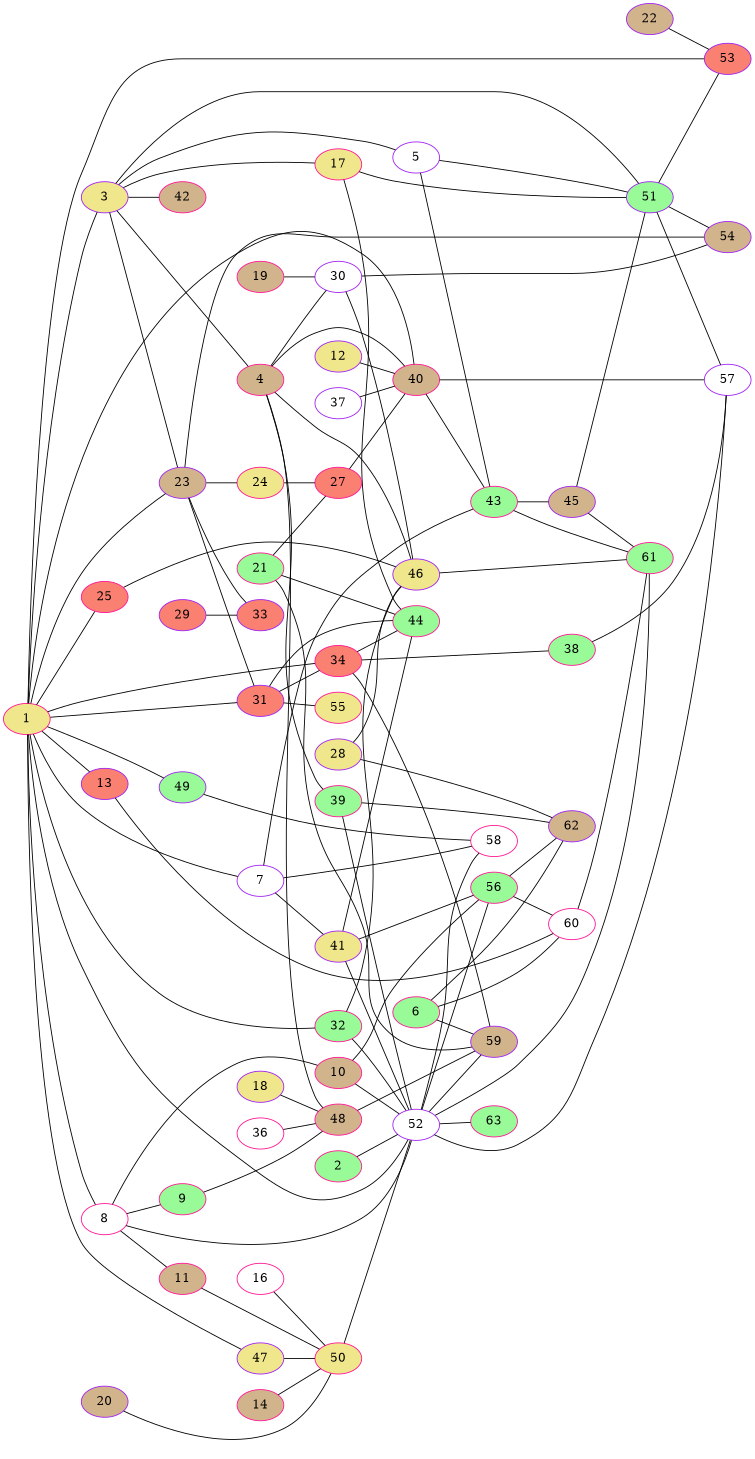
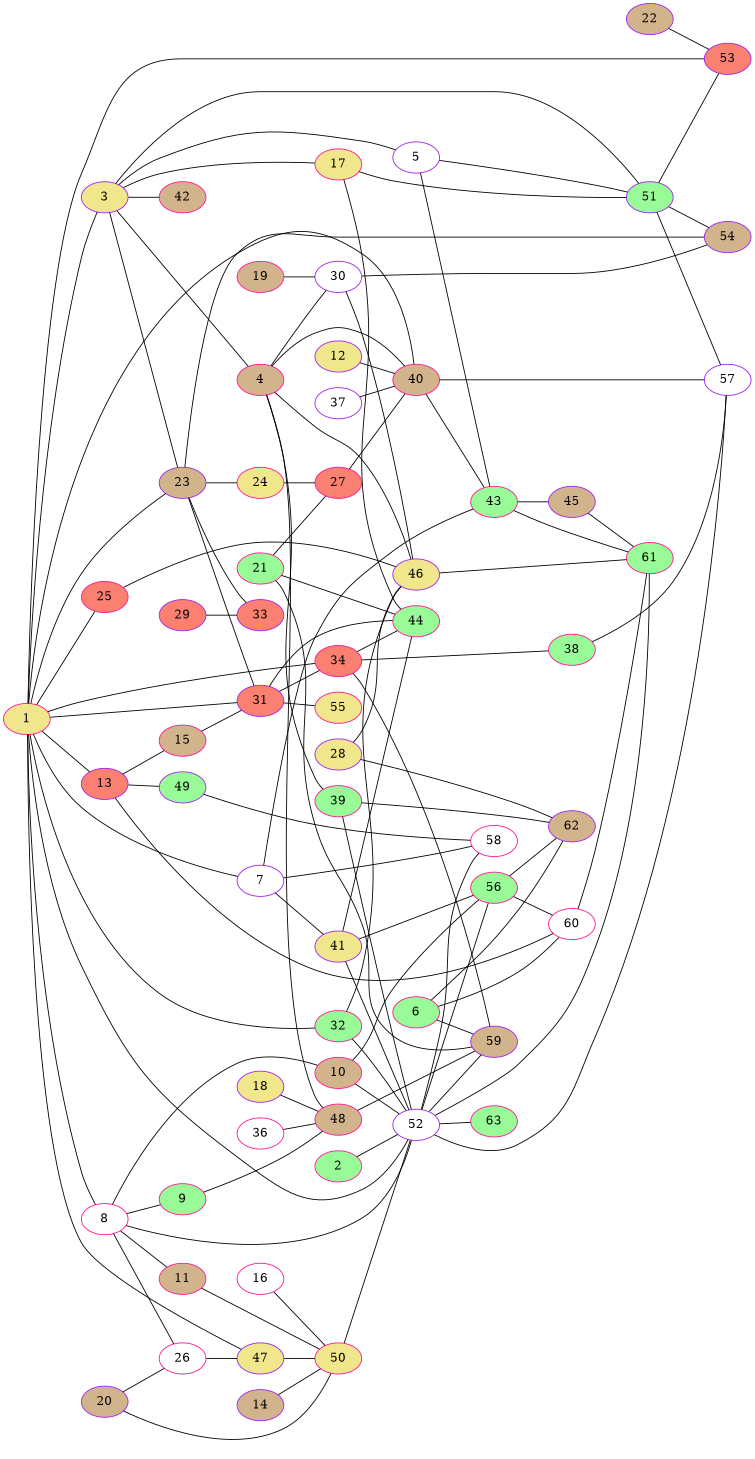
(611, 350) -> none
none -> (183, 741)
(106, 751) -> (144, 786)
none -> (183, 1358)
(260, 1405) -> (260, 1405)
